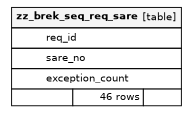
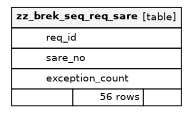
(120, 97) -> (120, 97)
